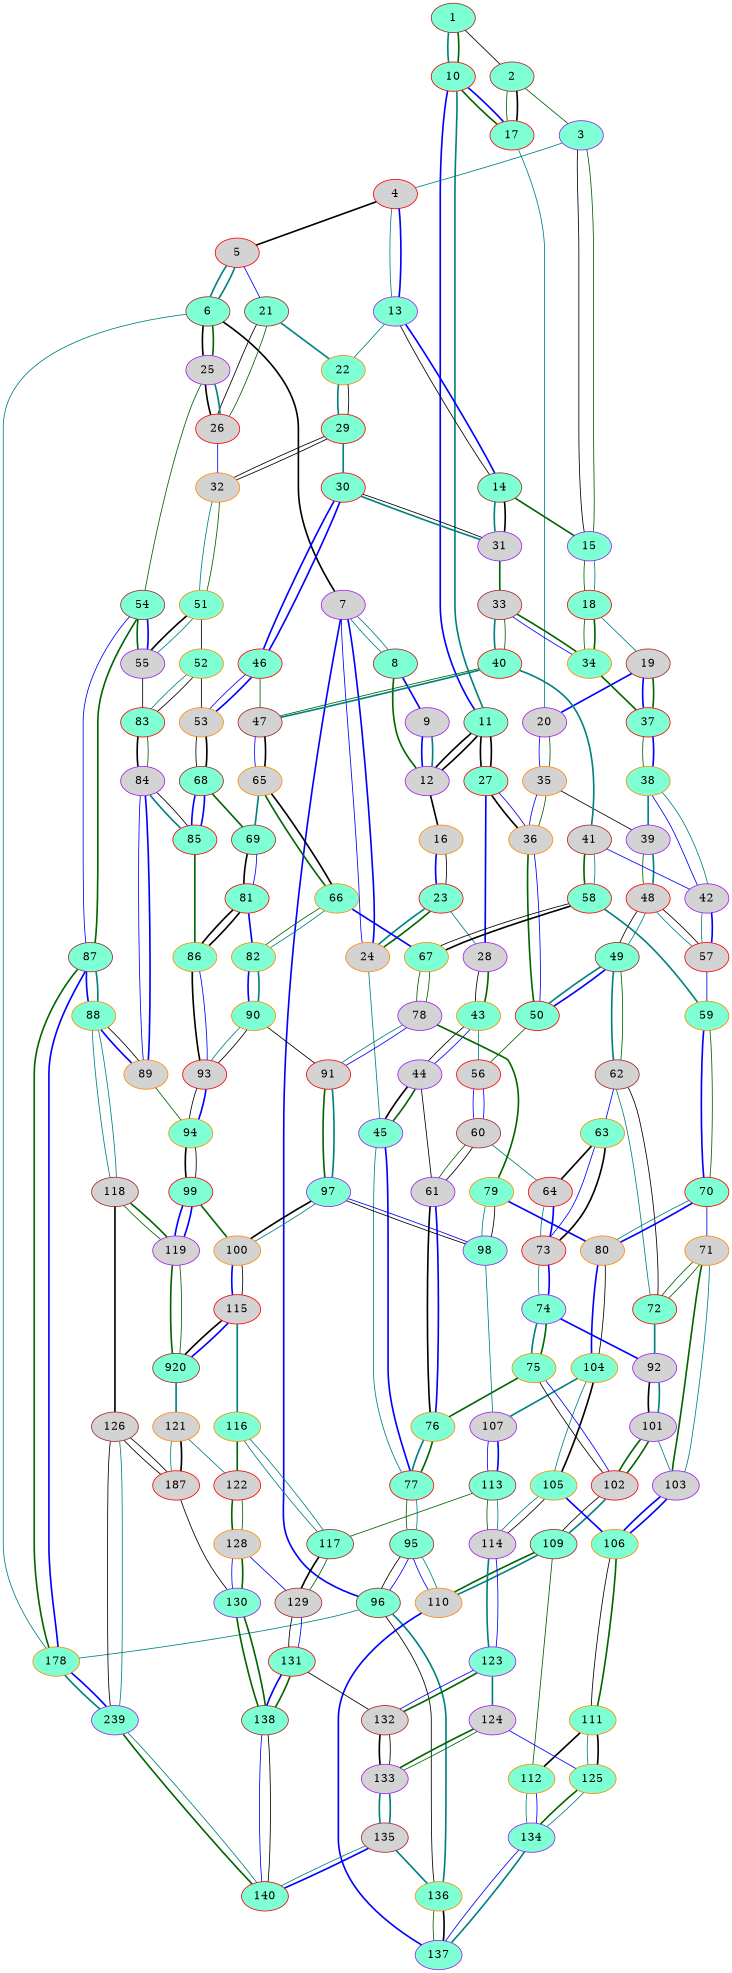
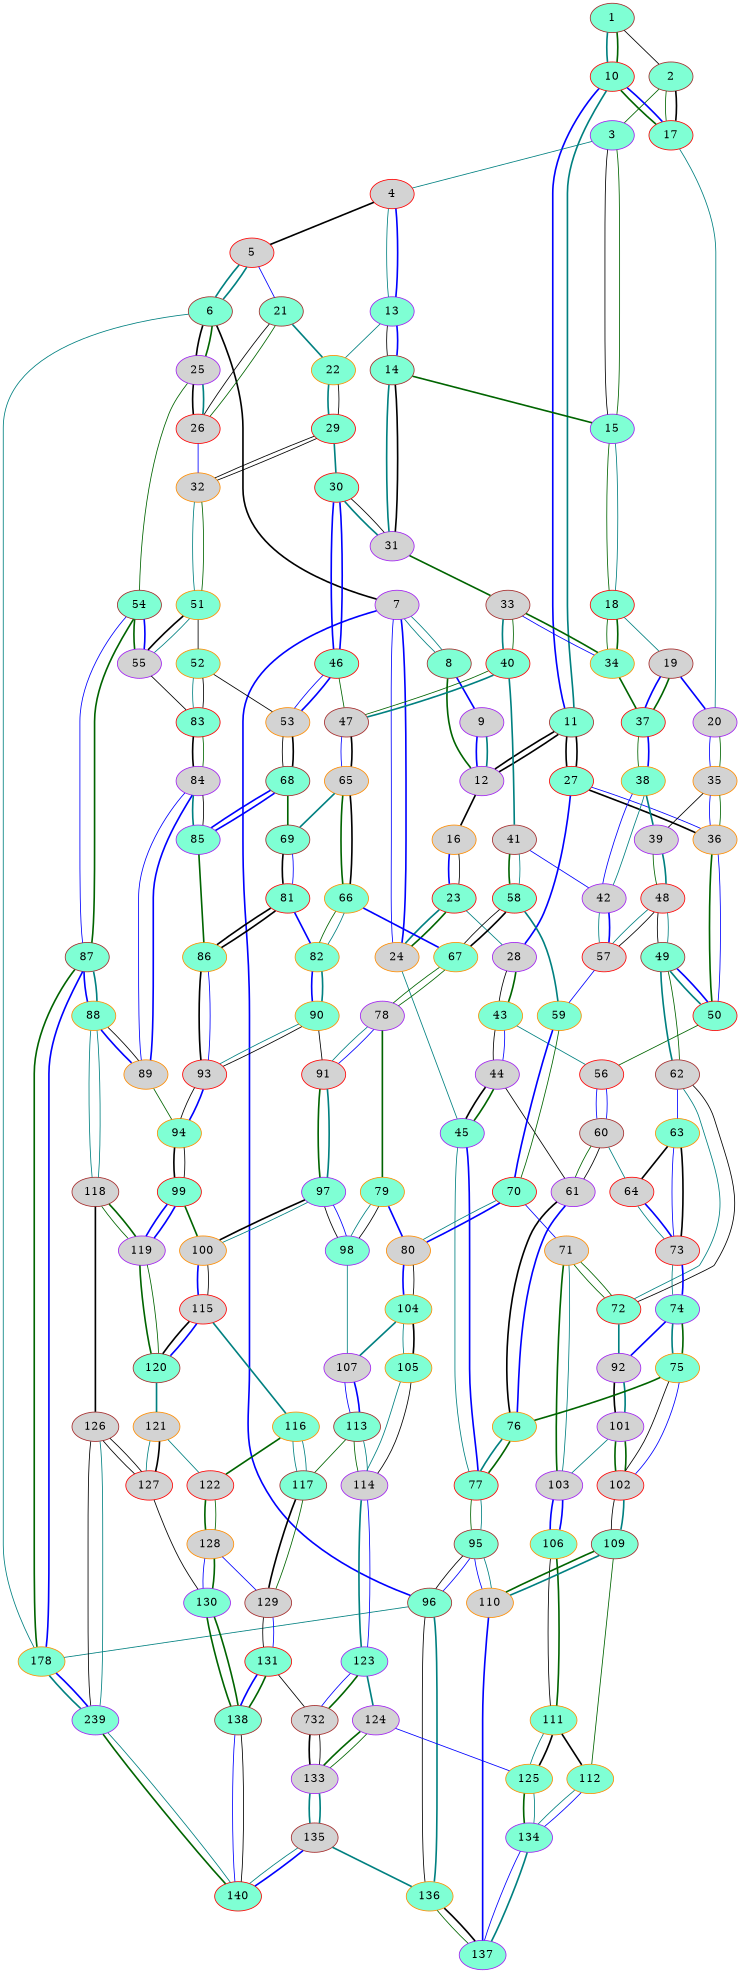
(195, 840) -> (198, 840)
(176, 1368) -> (157, 1368)
(176, 1485) -> (149, 1485)
(591, 1521) -> none
(385, 1720) -> (315, 1720)
